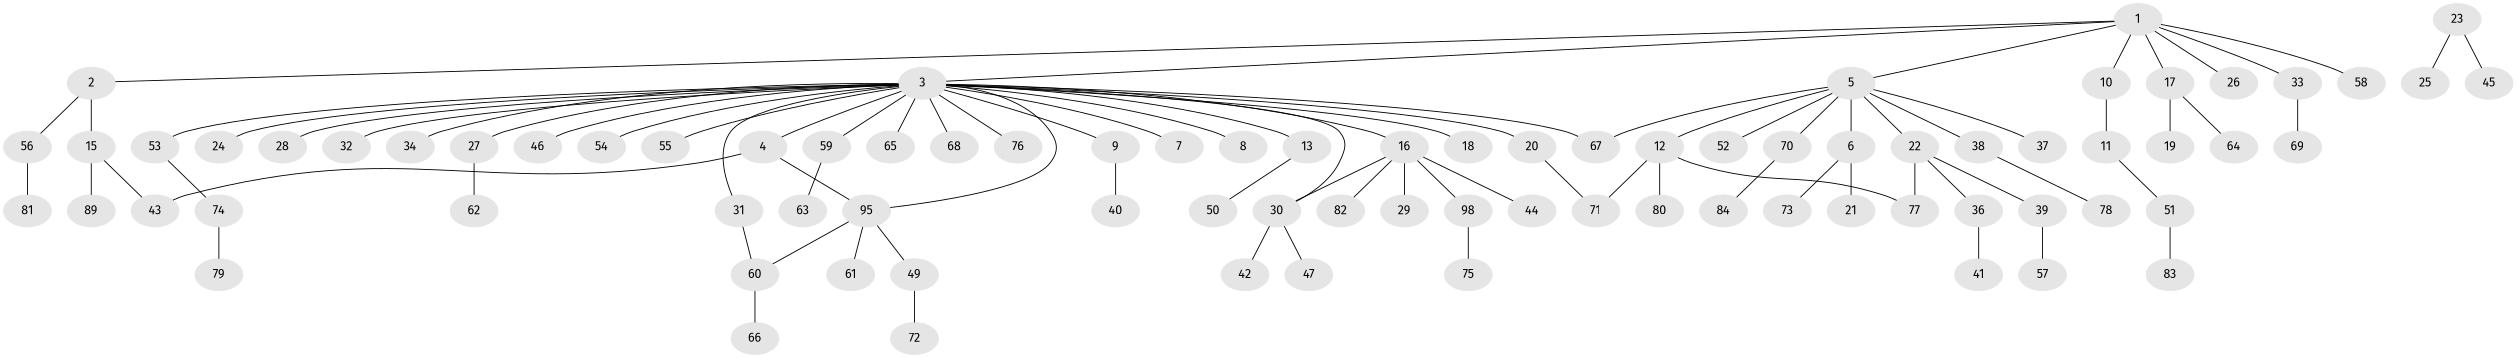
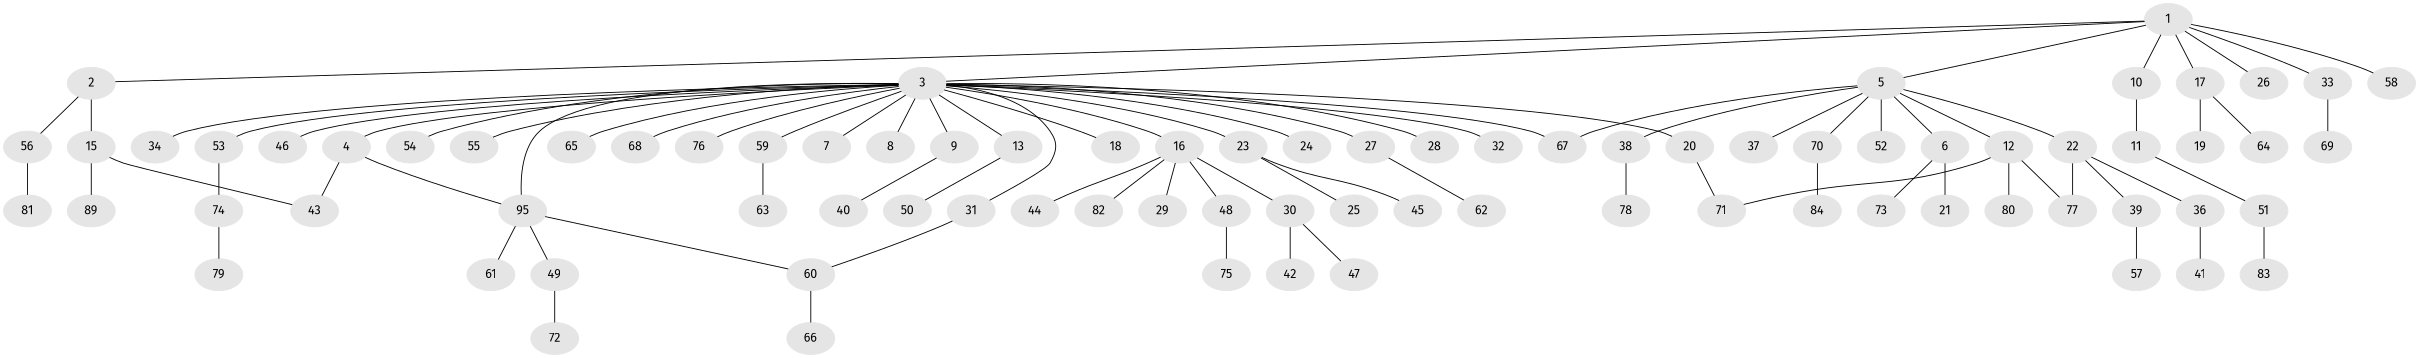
(1191, 101) -> (1087, 103)
(1468, 211) -> (1226, 211)
